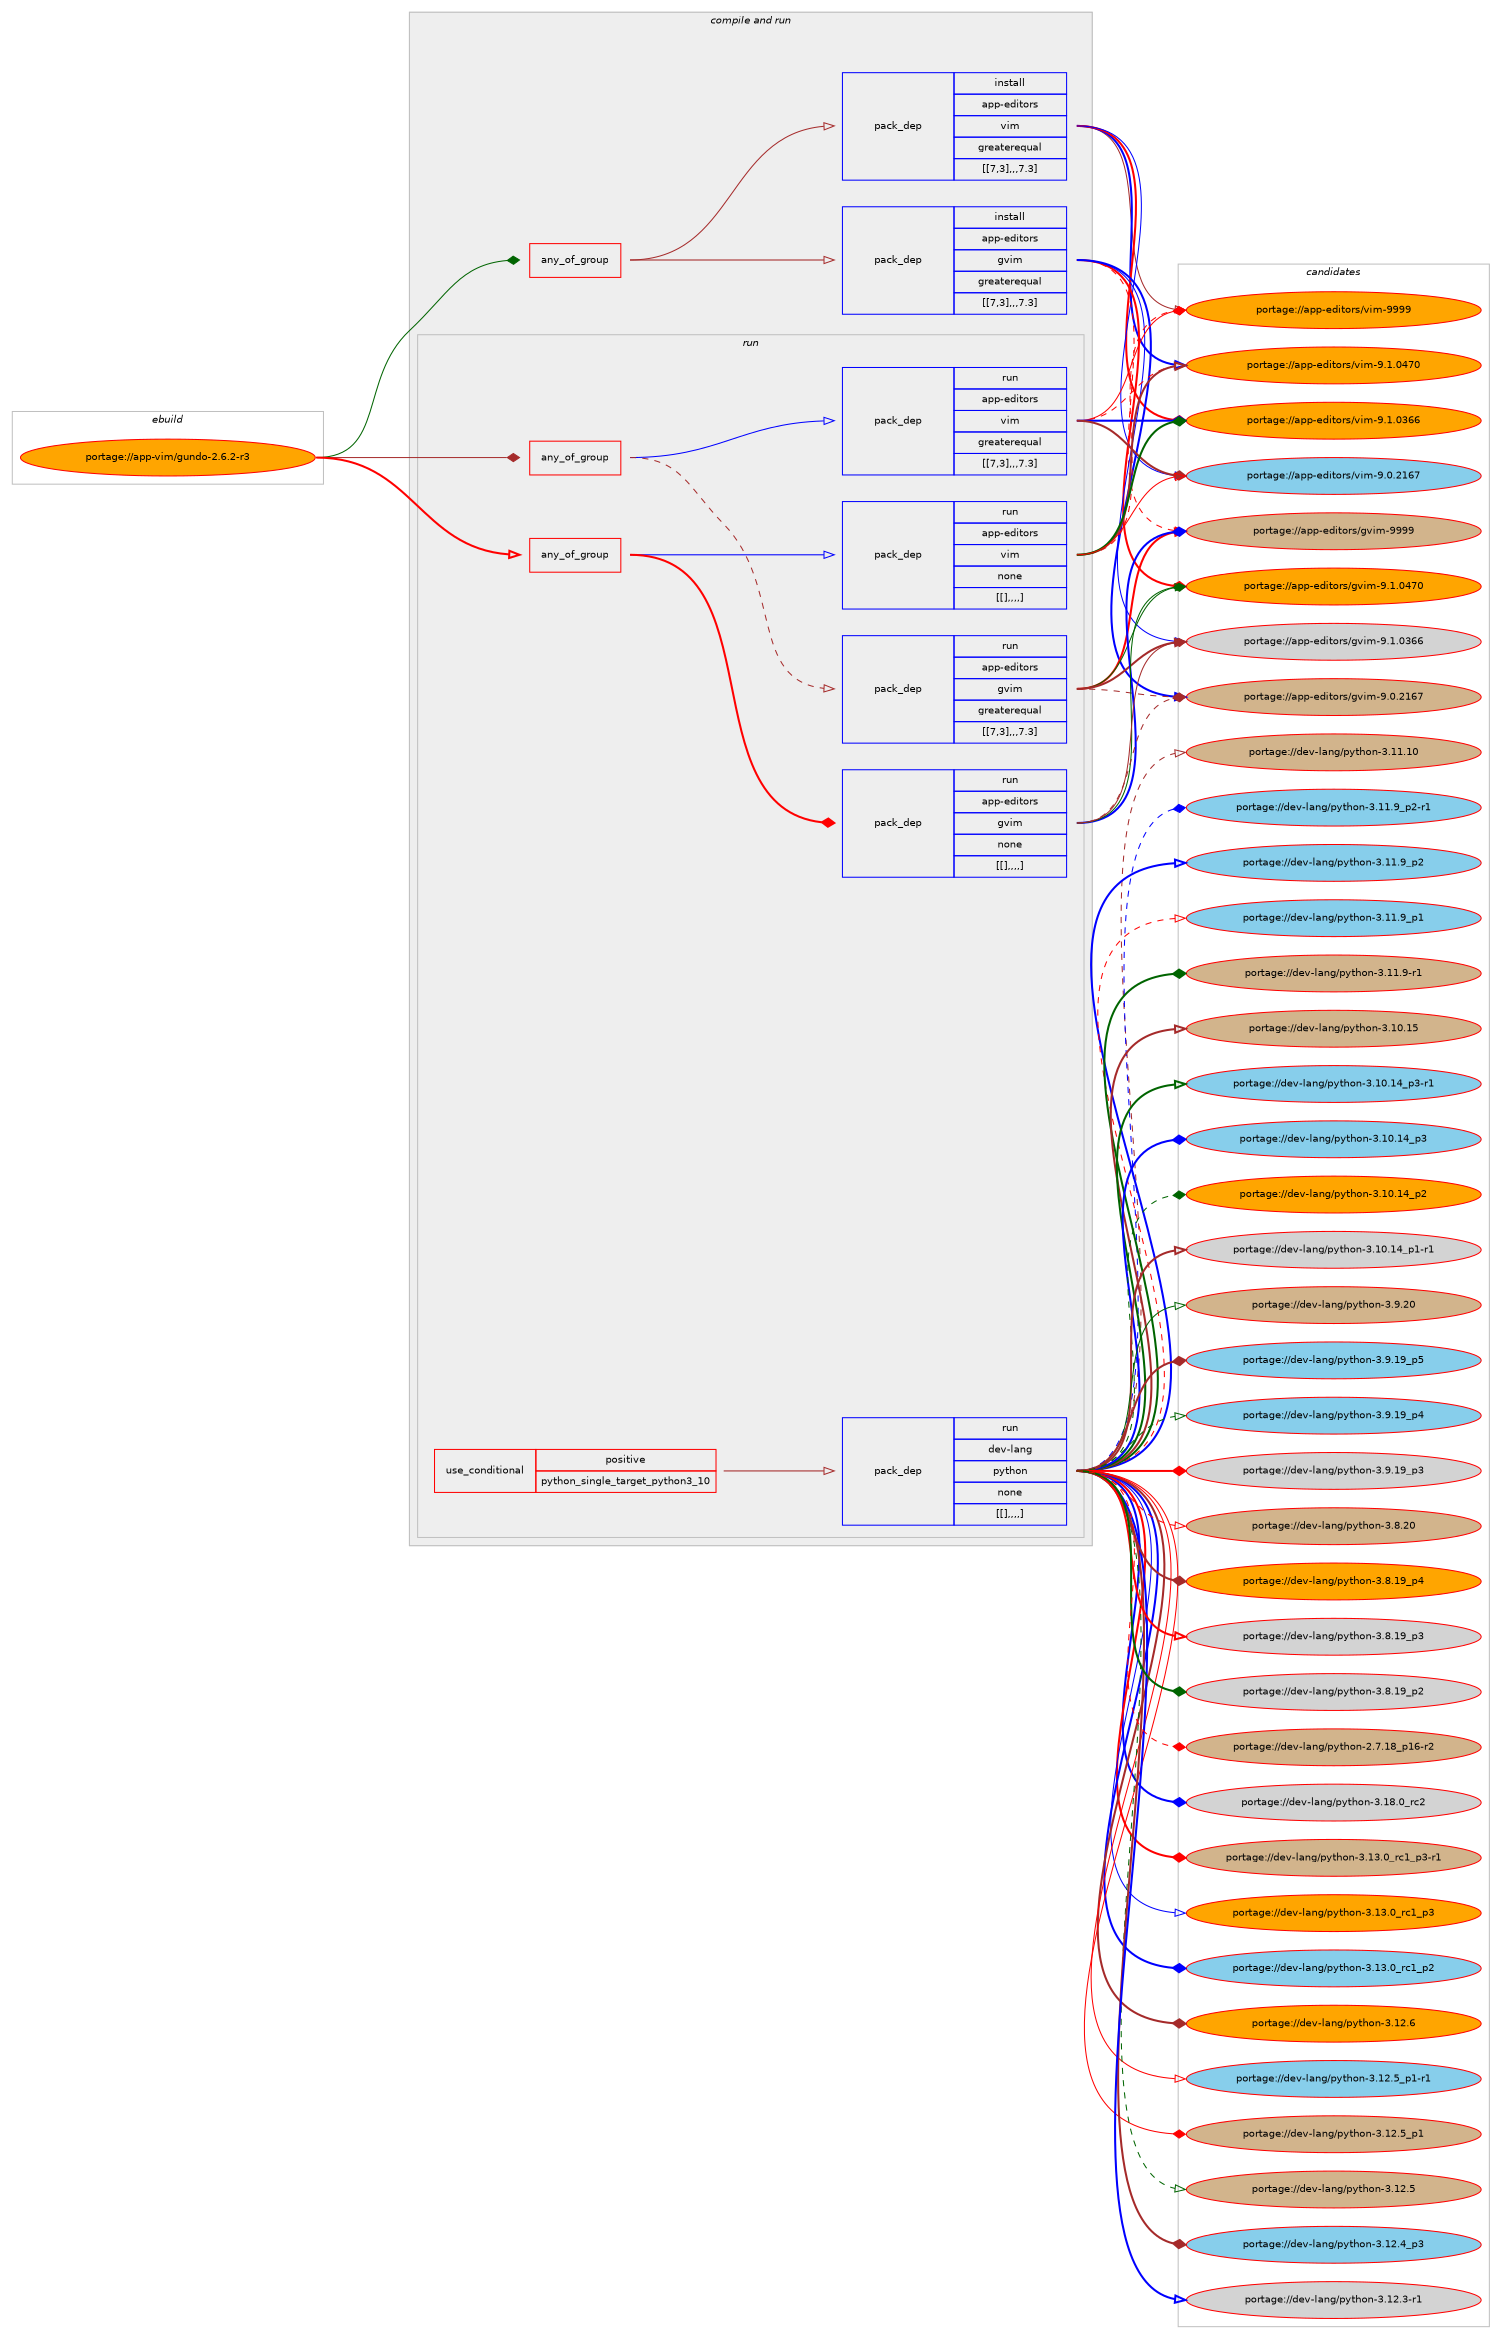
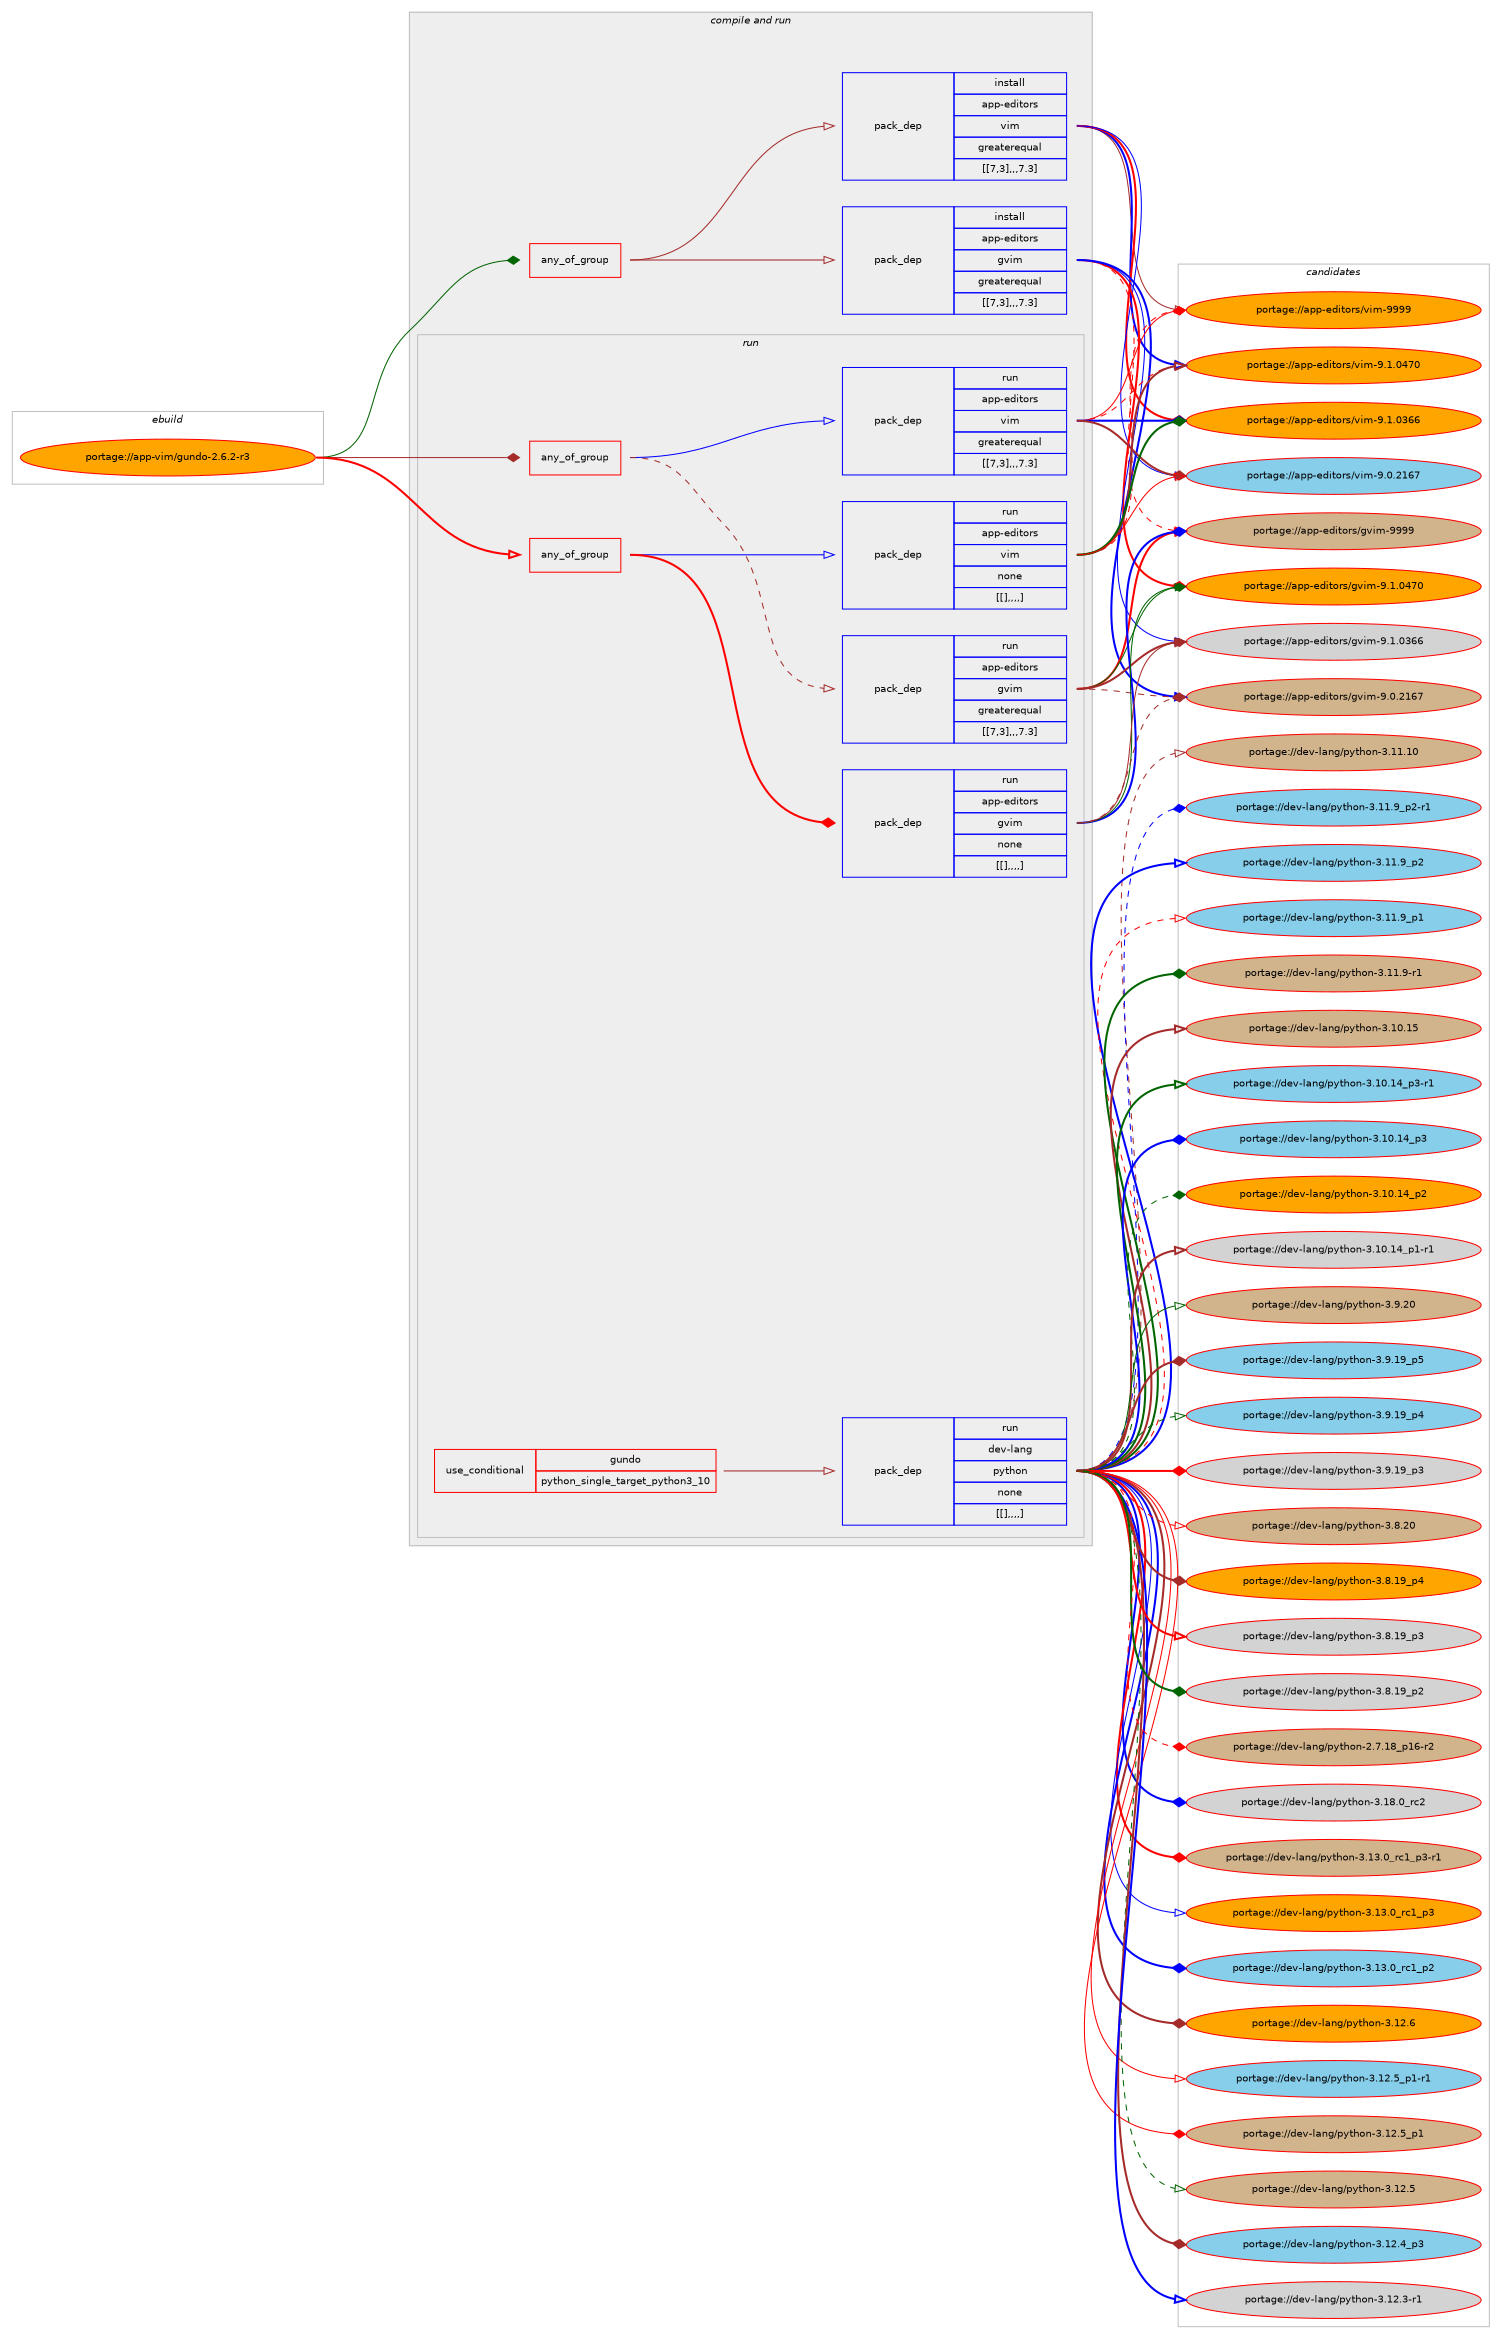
(626, 1460) -> (626, 1460)
